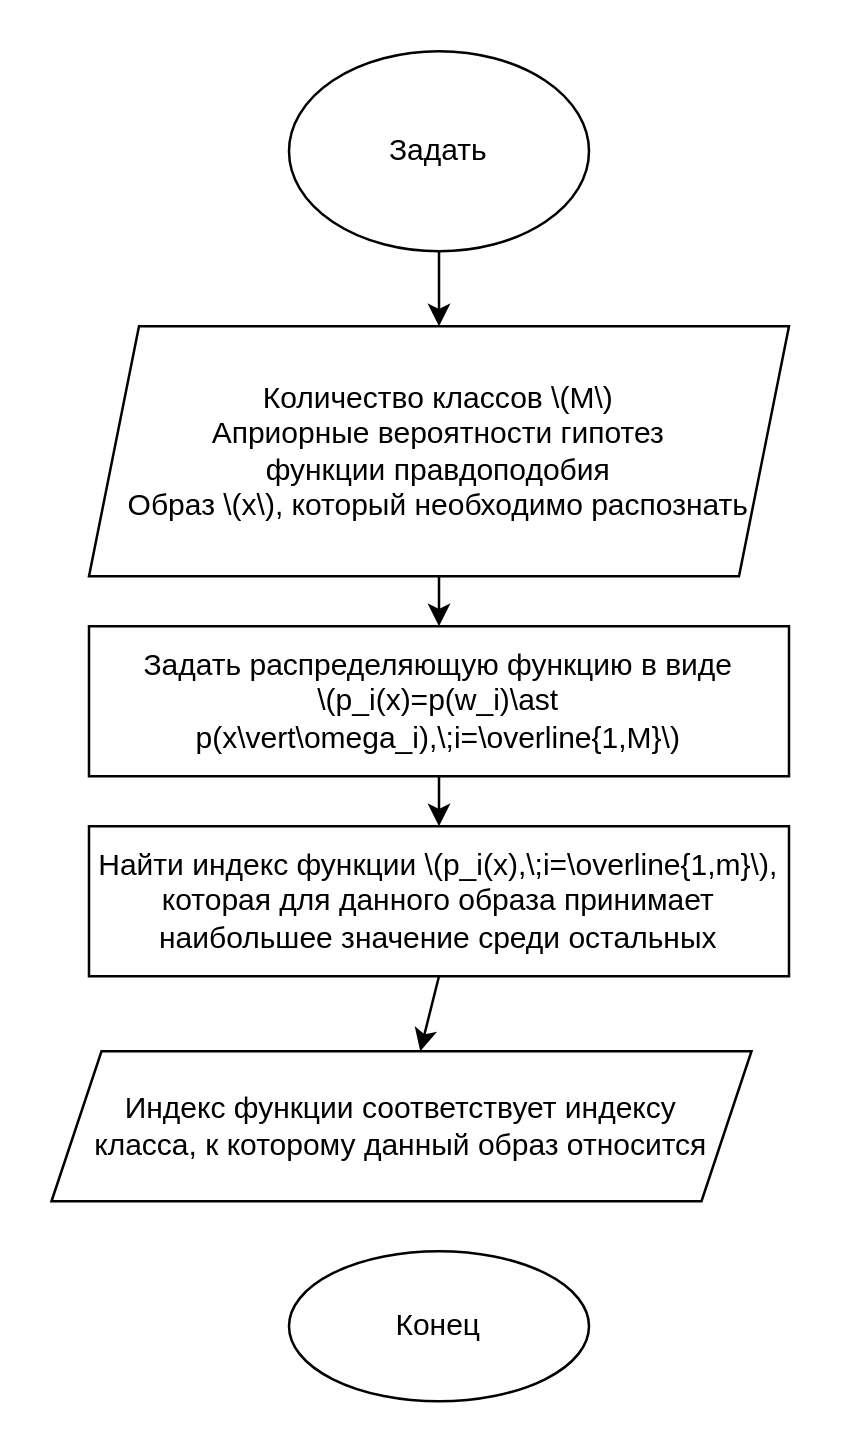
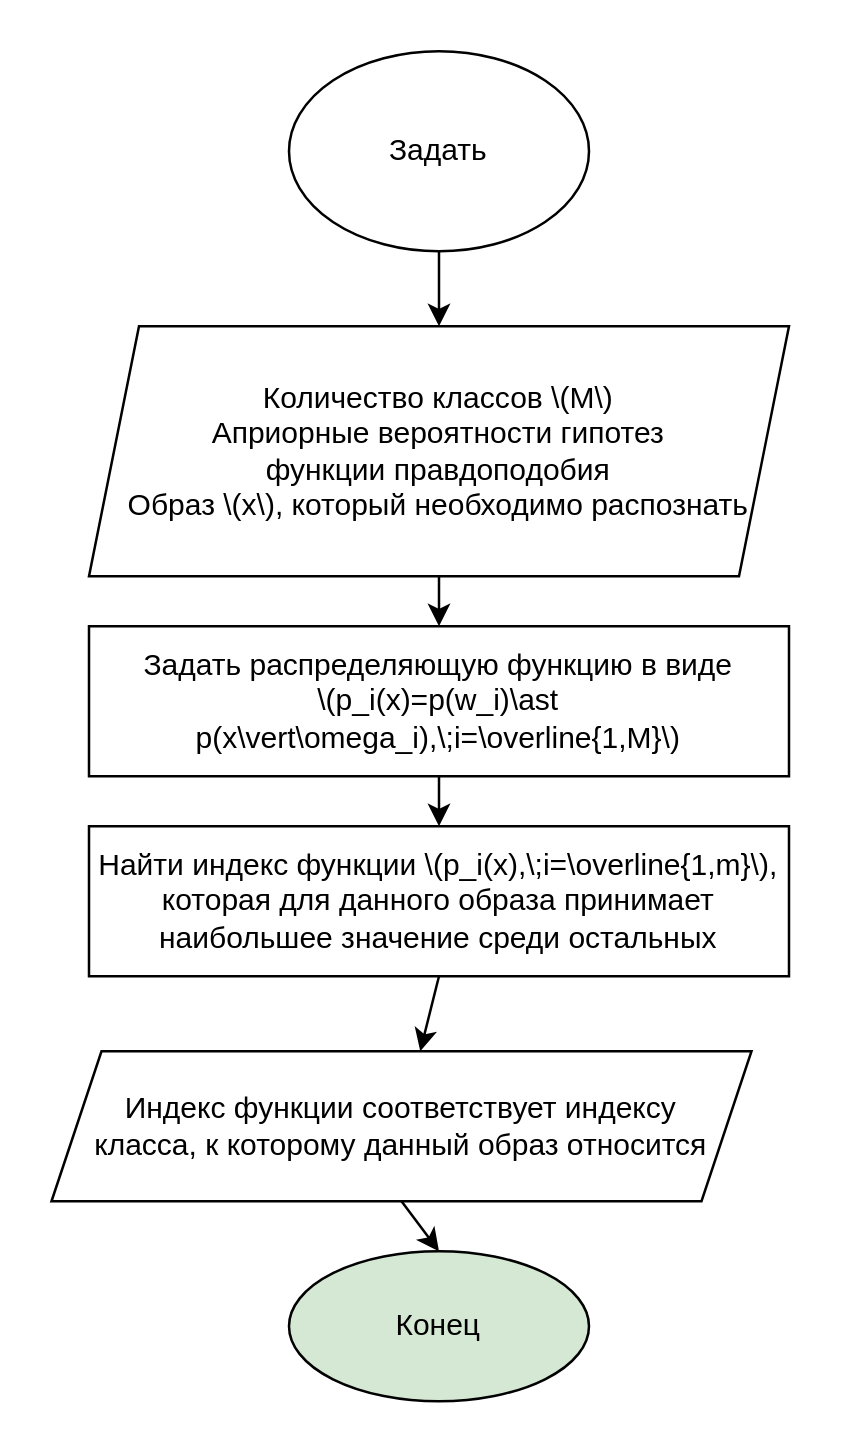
none -> (415, 1220)
(439, 1326) -> (439, 1326)
